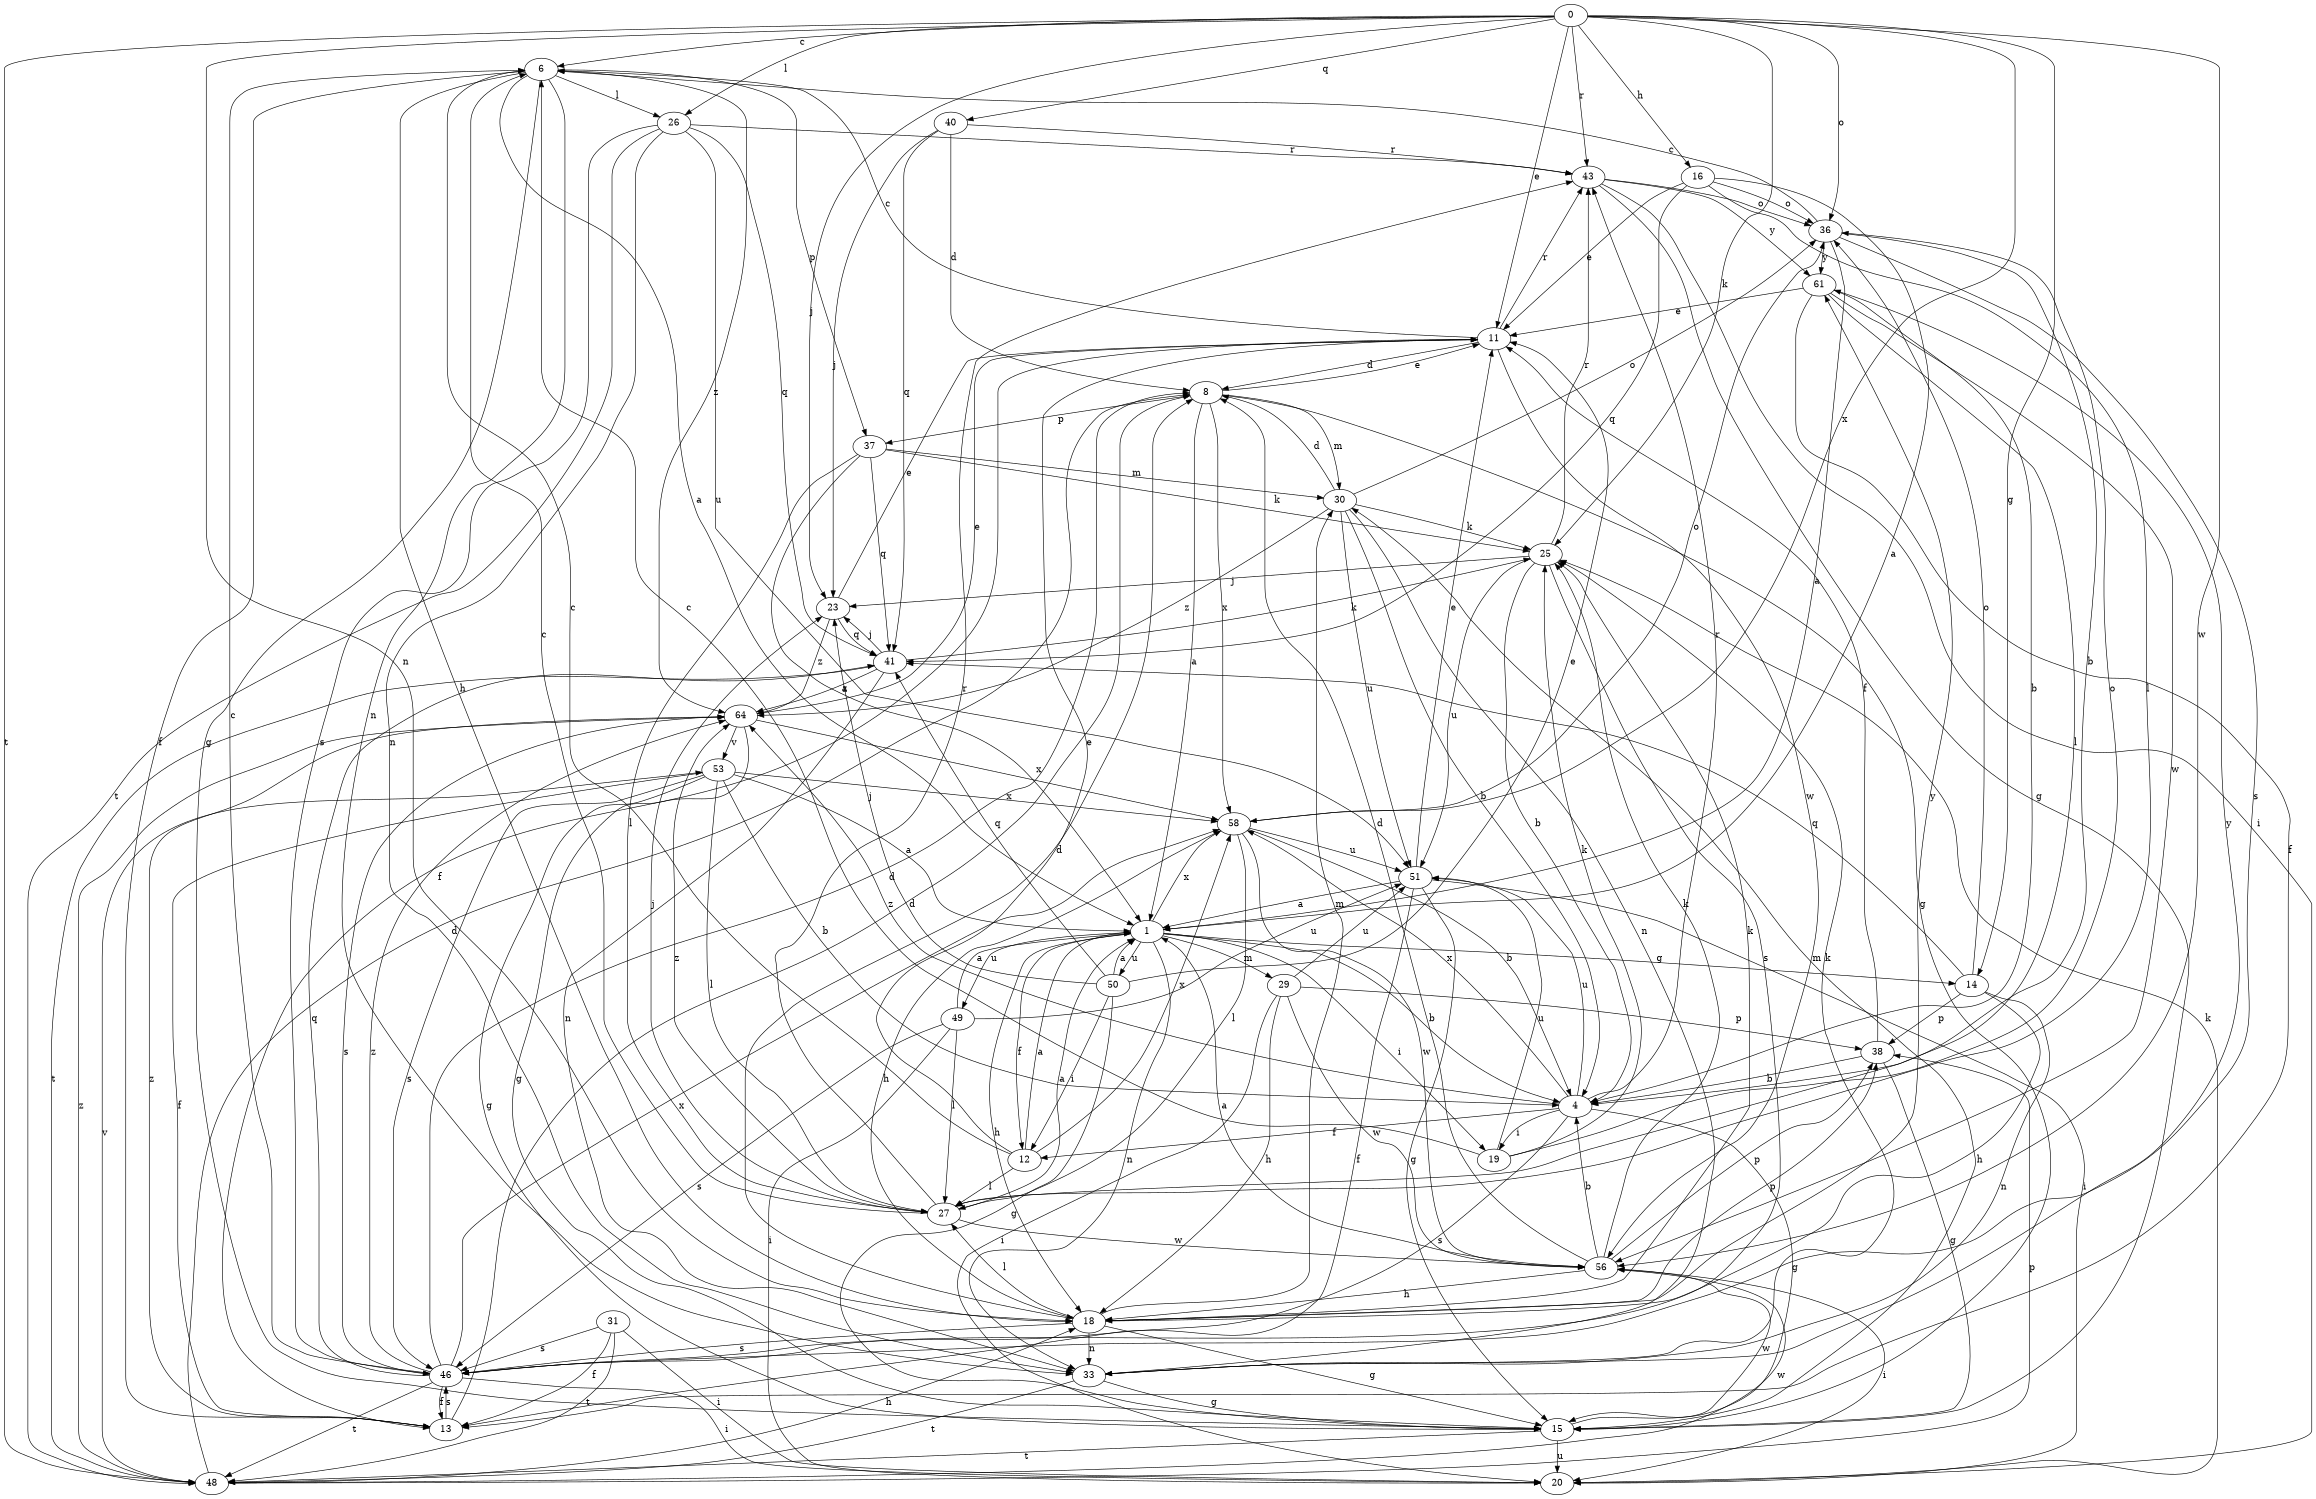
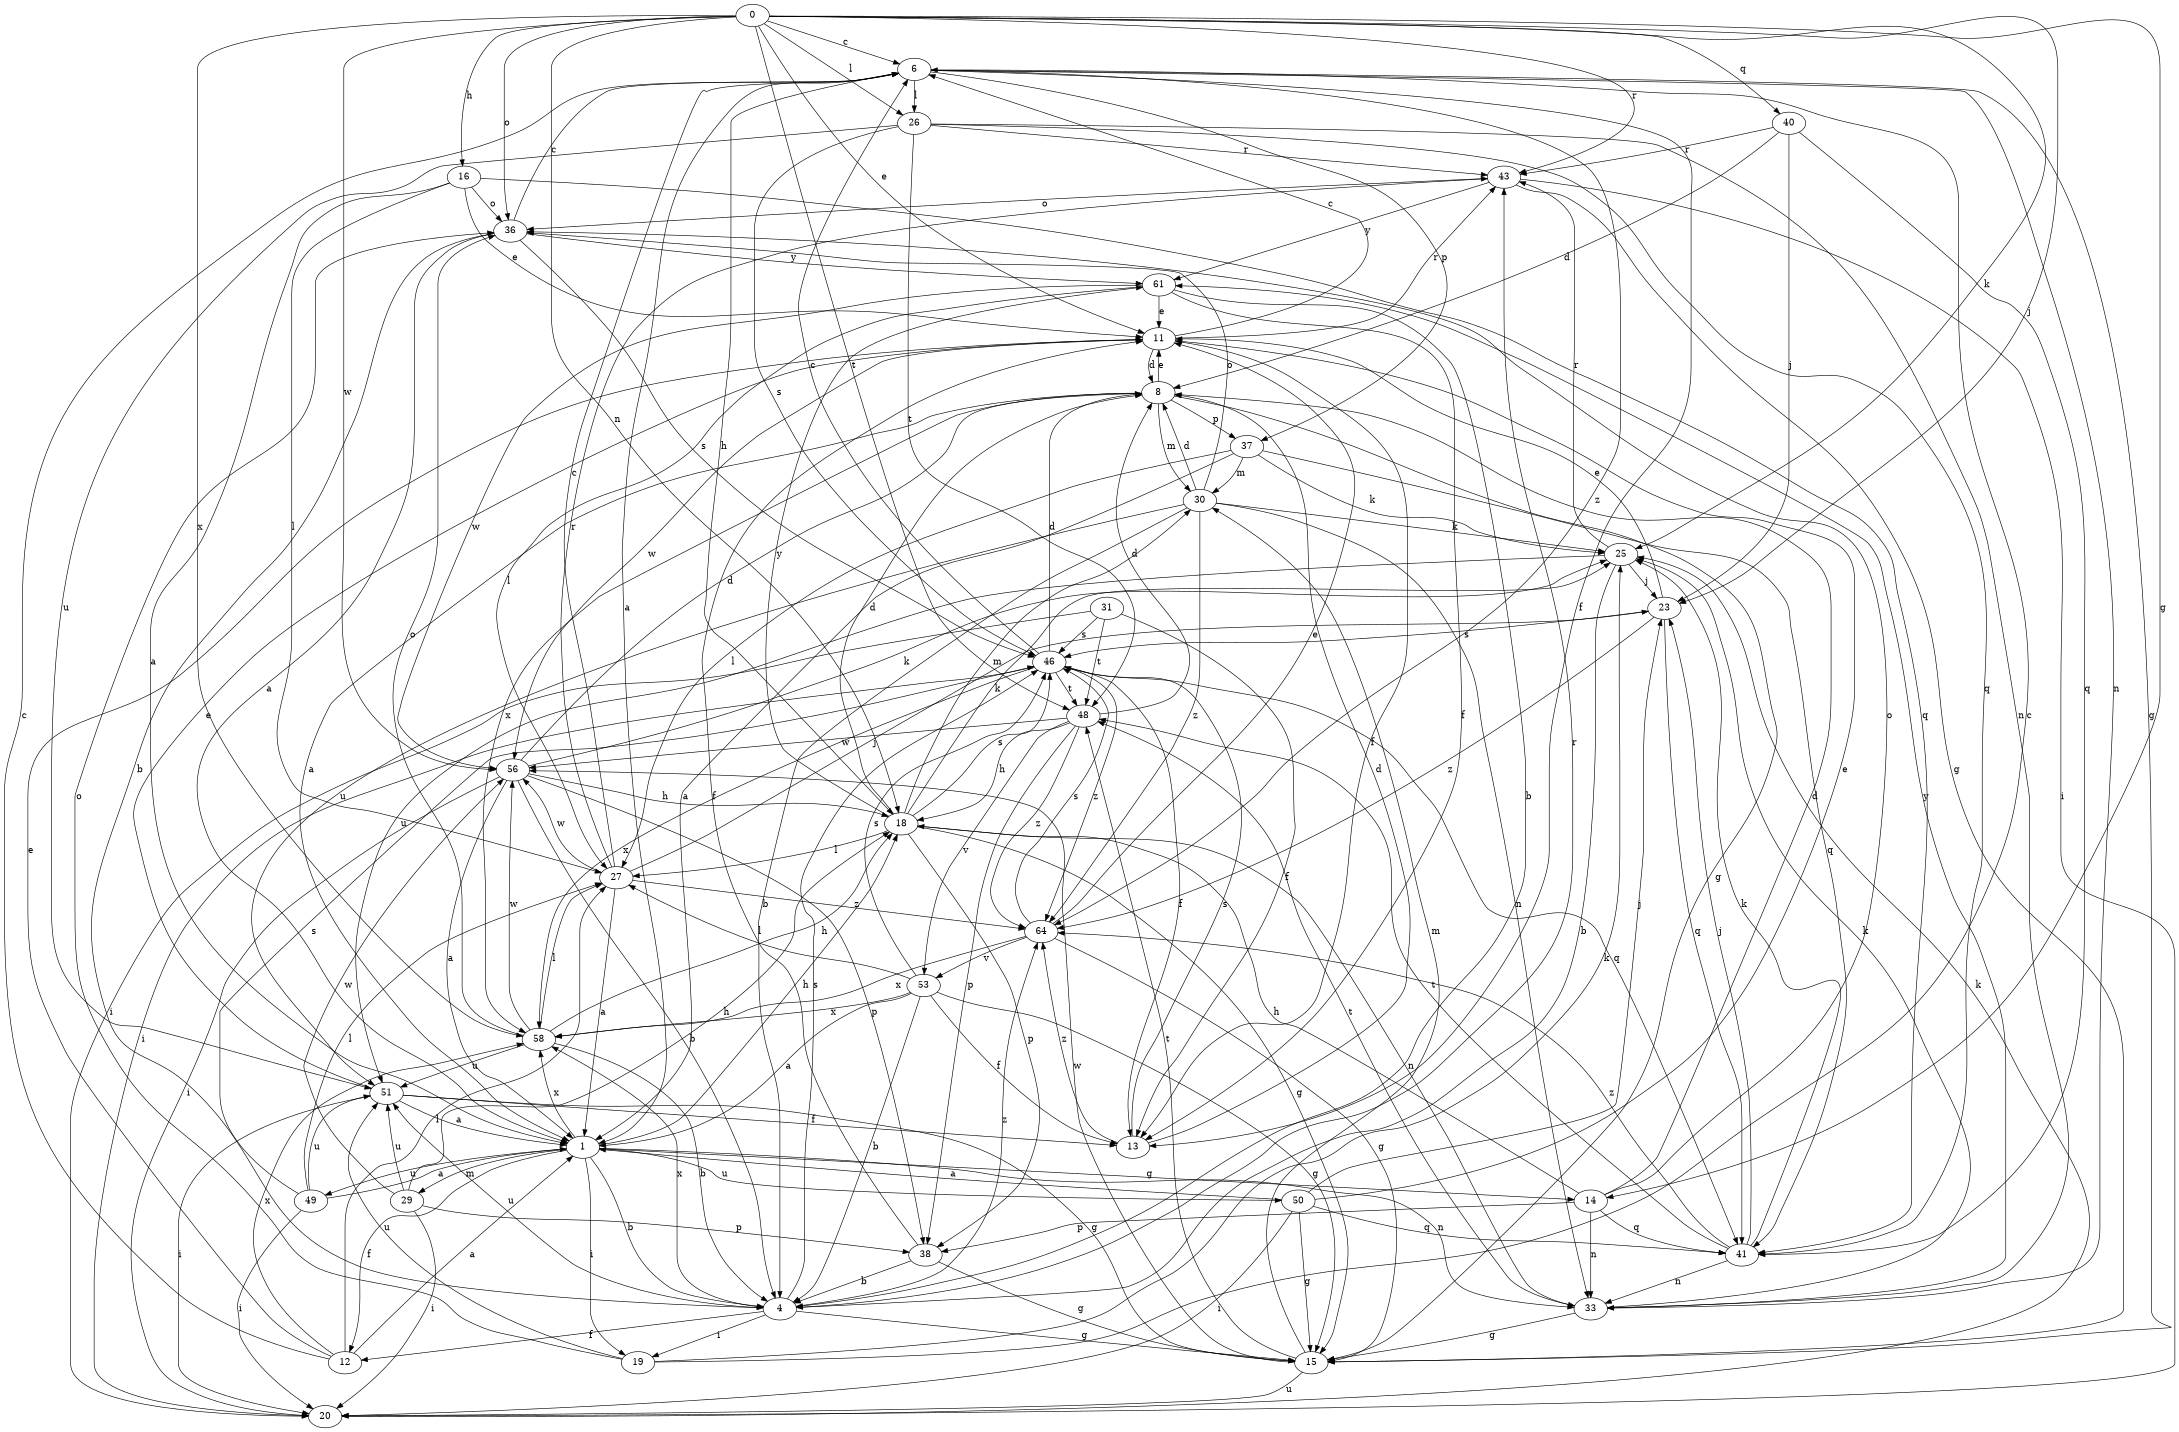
none -> (1824, 574)
(1073, 1071) -> (848, 1389)
(1493, 1331) -> (1360, 639)
